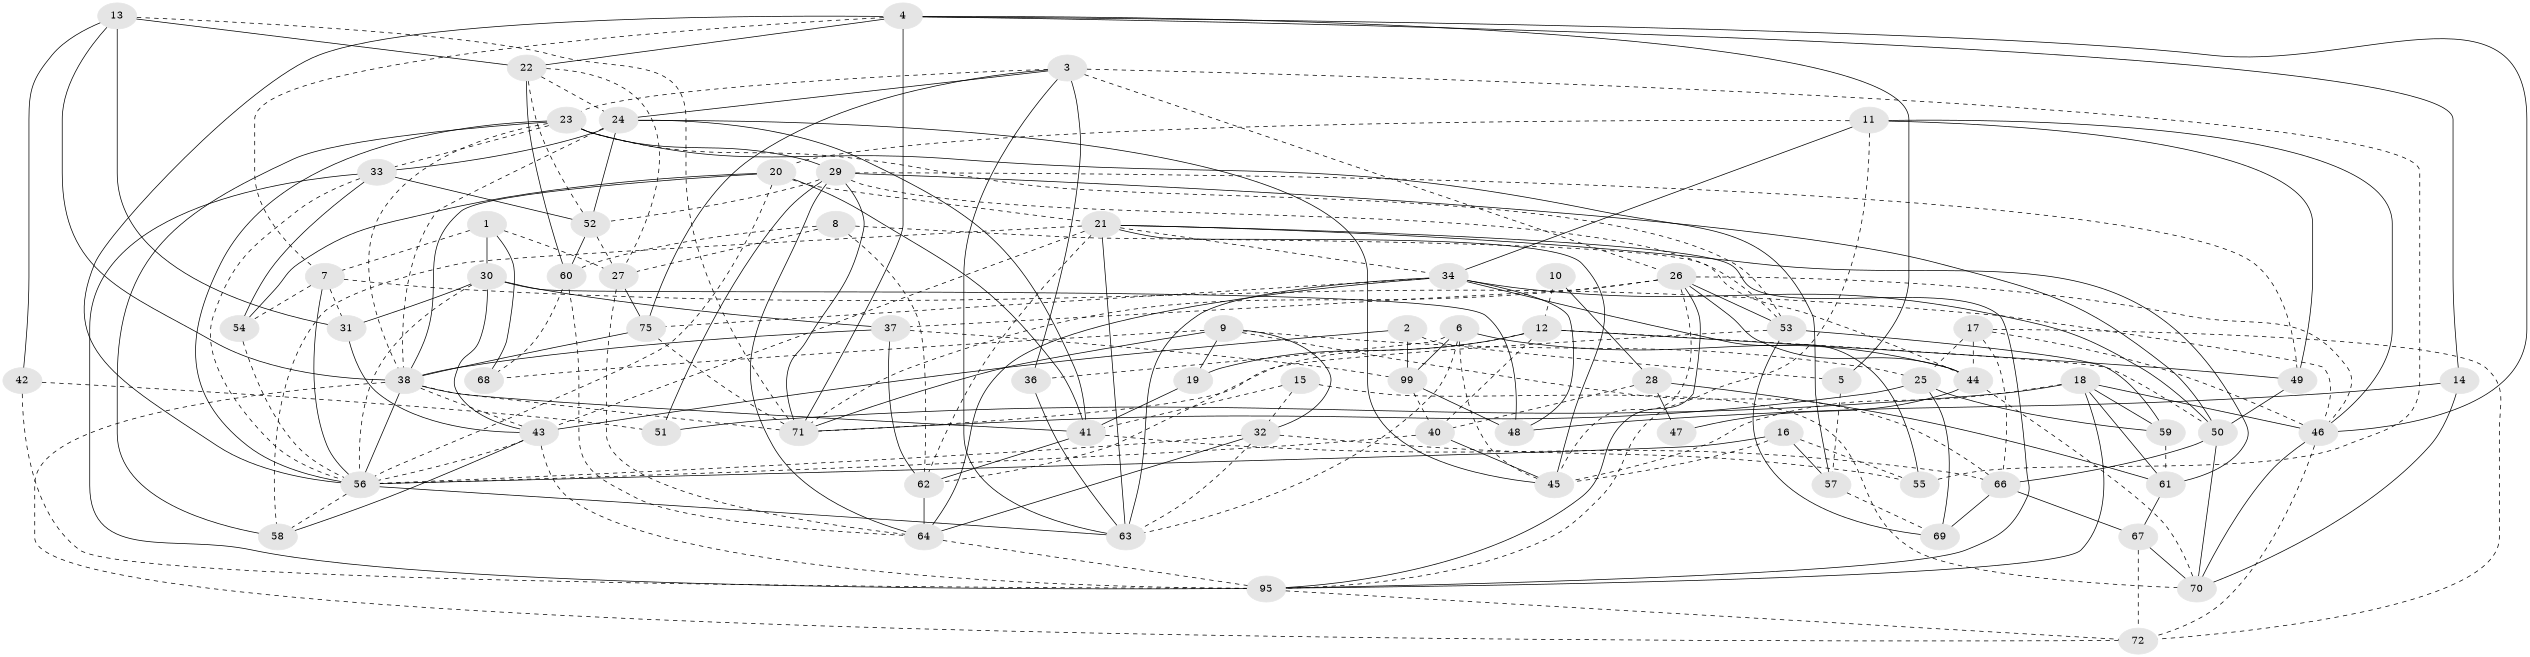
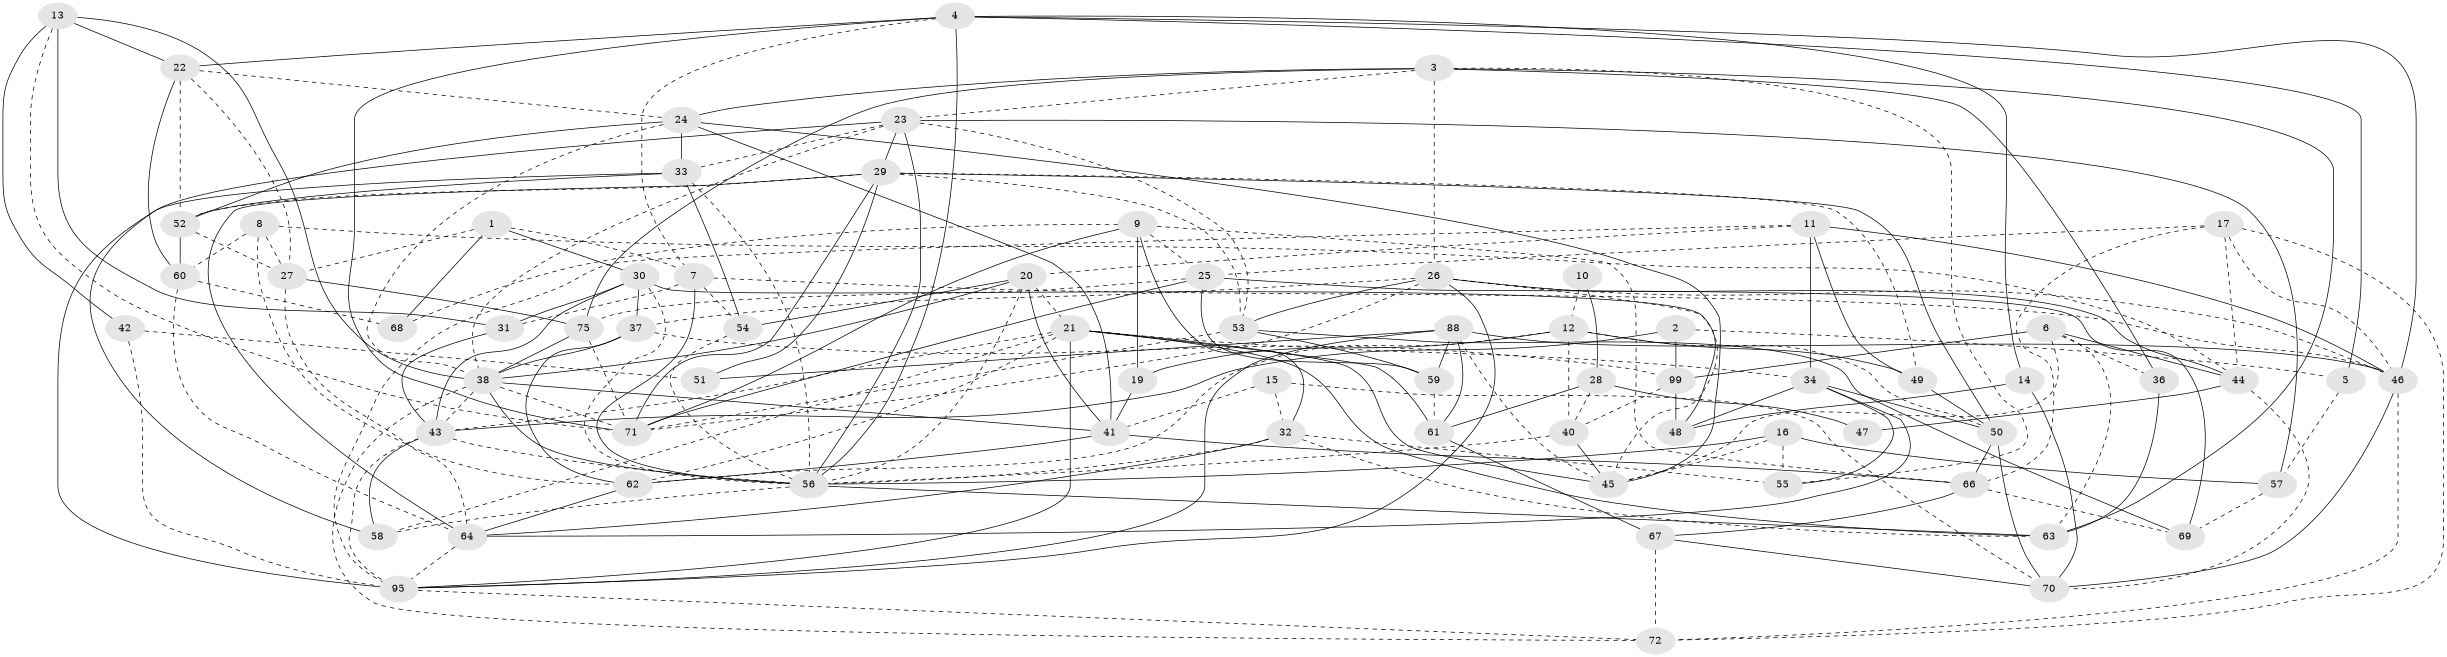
(1009, 305) -> (788, 298)
(1192, 320) -> none
(2080, 381) -> (1454, 329)
(1391, 451) -> (1643, 463)
(1970, 511) -> (2082, 512)
